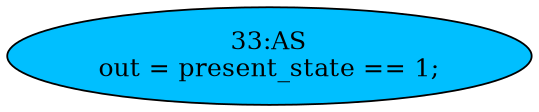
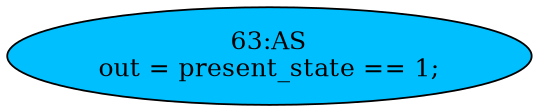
(269, 56) -> (269, 56)
